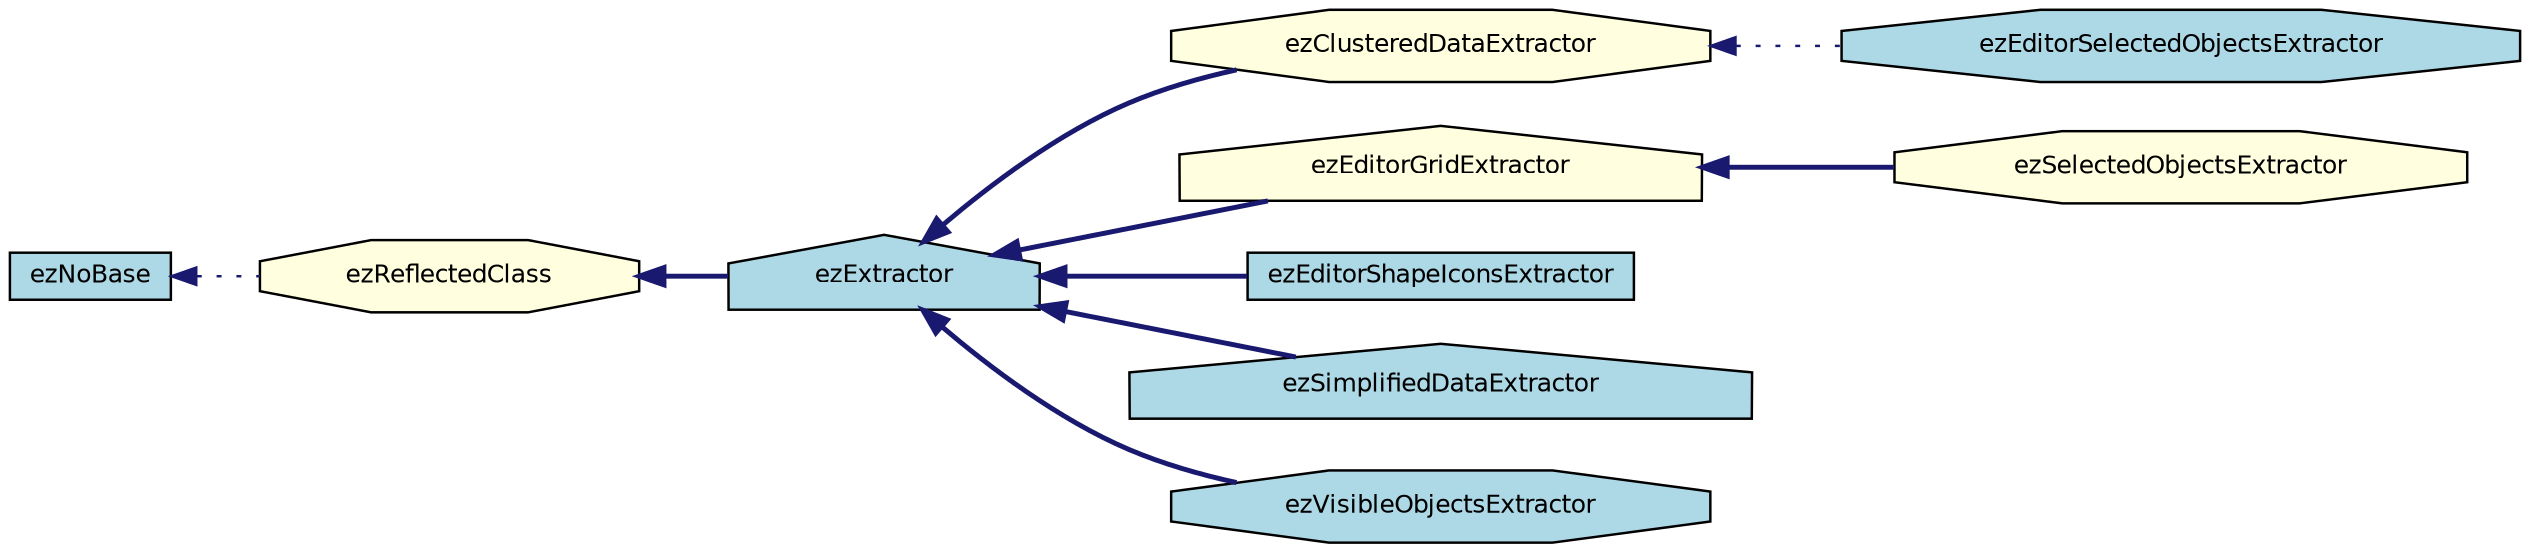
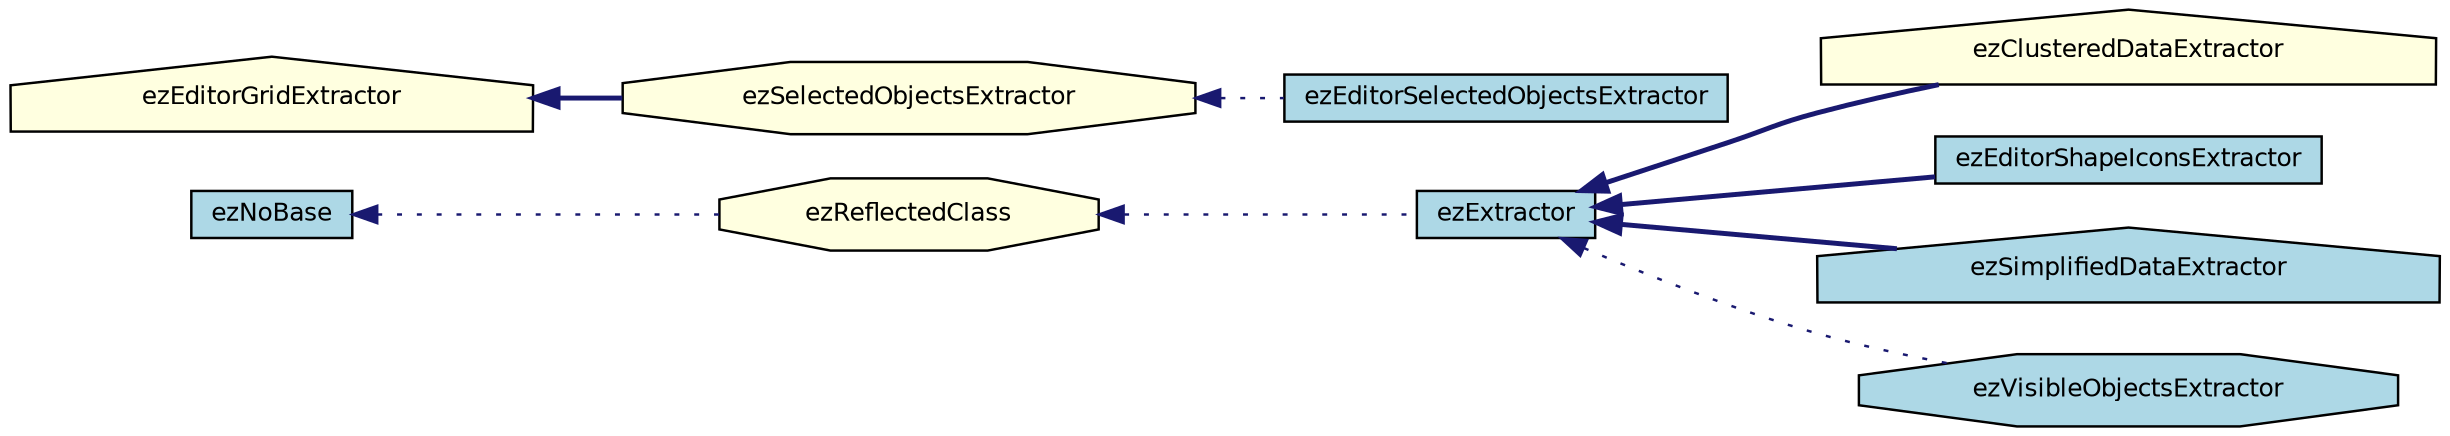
(1441, 46) -> (2129, 51)
(1789, 46) -> (1252, 98)
(2181, 46) -> (1506, 98)
(1143, 225) -> none
(696, 276) -> (1270, 214)
(884, 276) -> (1506, 214)
(1079, 425) -> (1763, 317)
